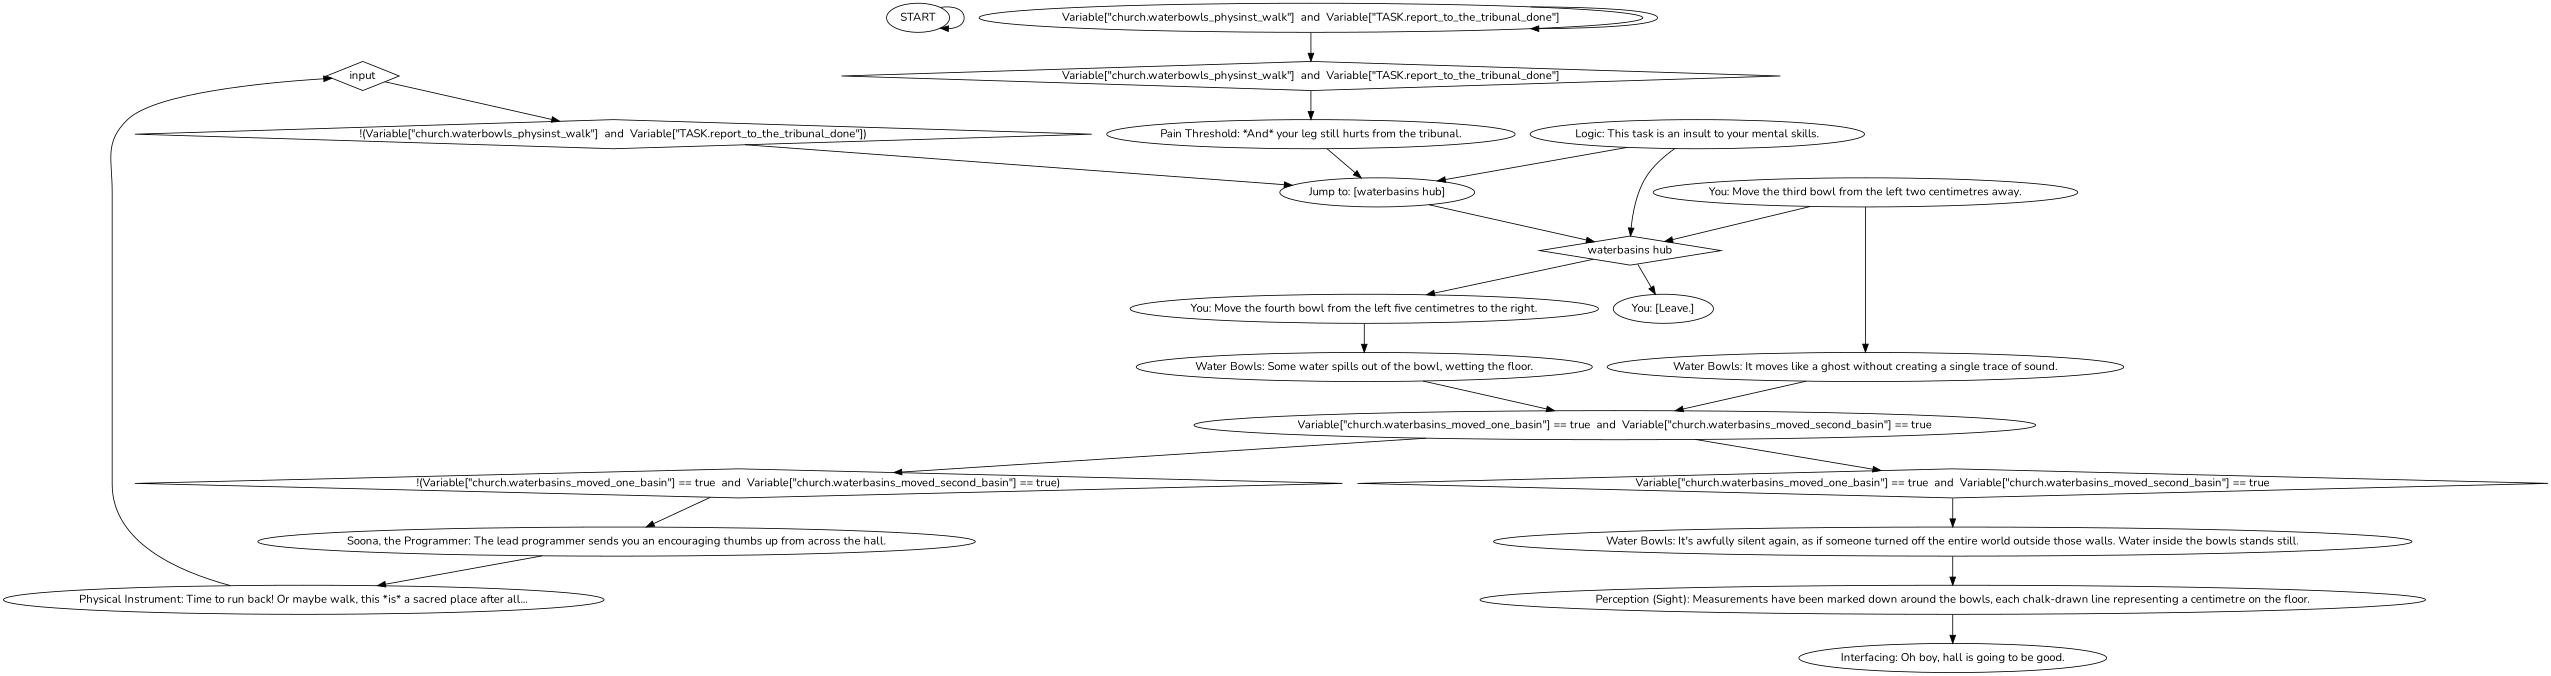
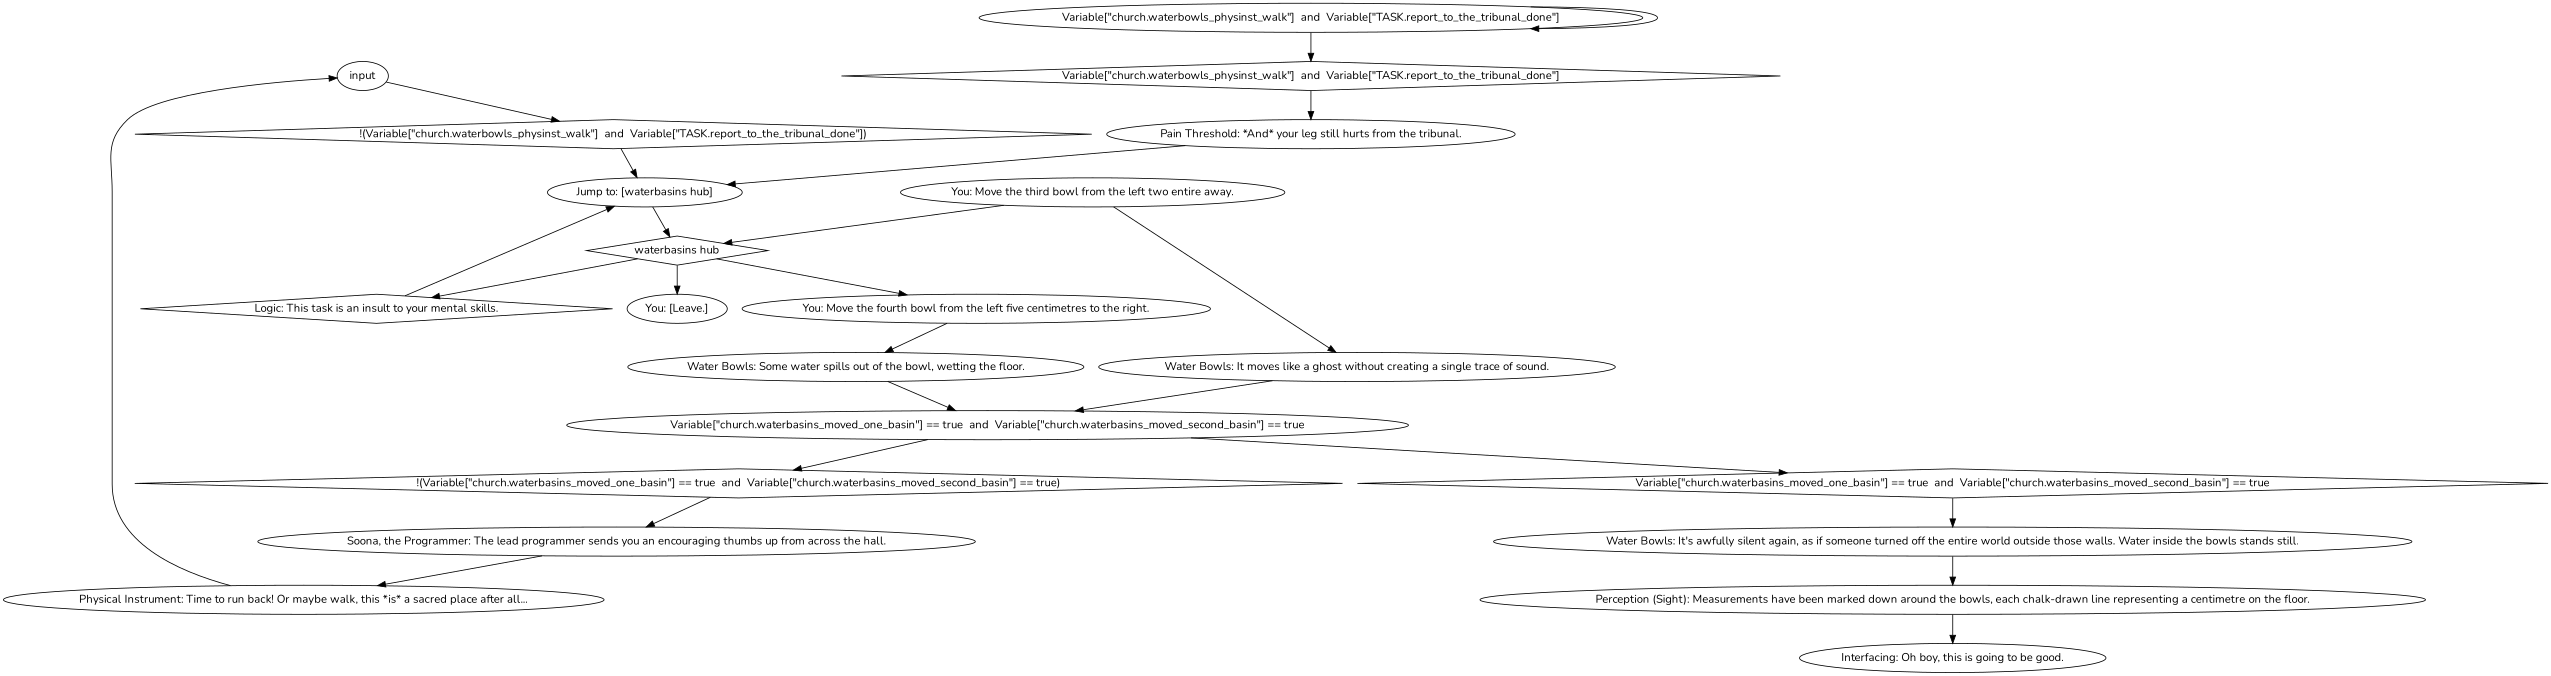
(918, 18) -> none
(363, 76) -> (363, 76)
(1697, 134) -> (376, 309)
(1643, 183) -> (539, 277)
(1865, 192) -> (1093, 192)
(1953, 658) -> (1953, 658)
